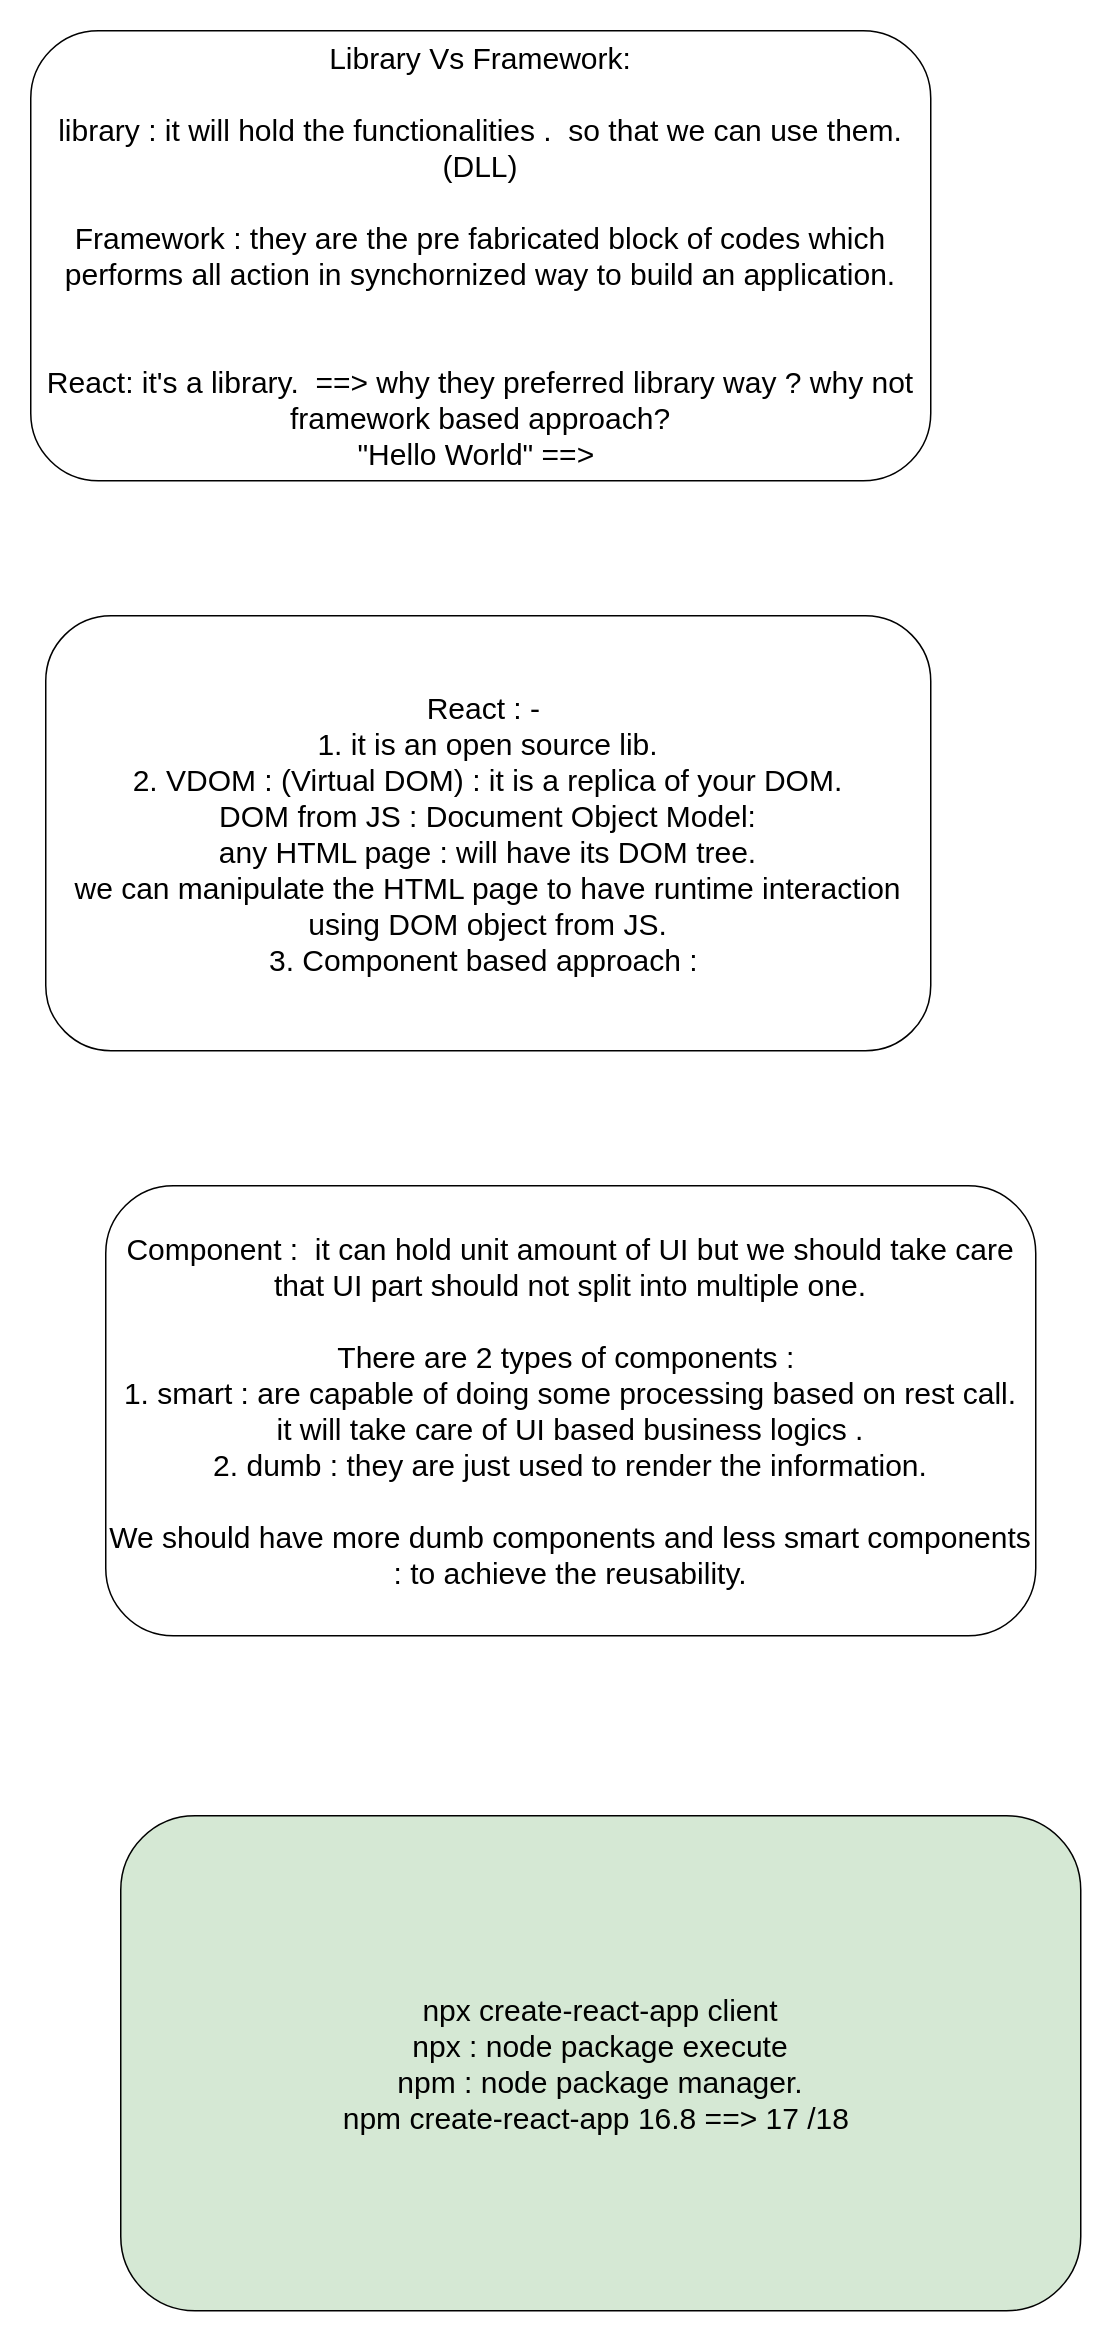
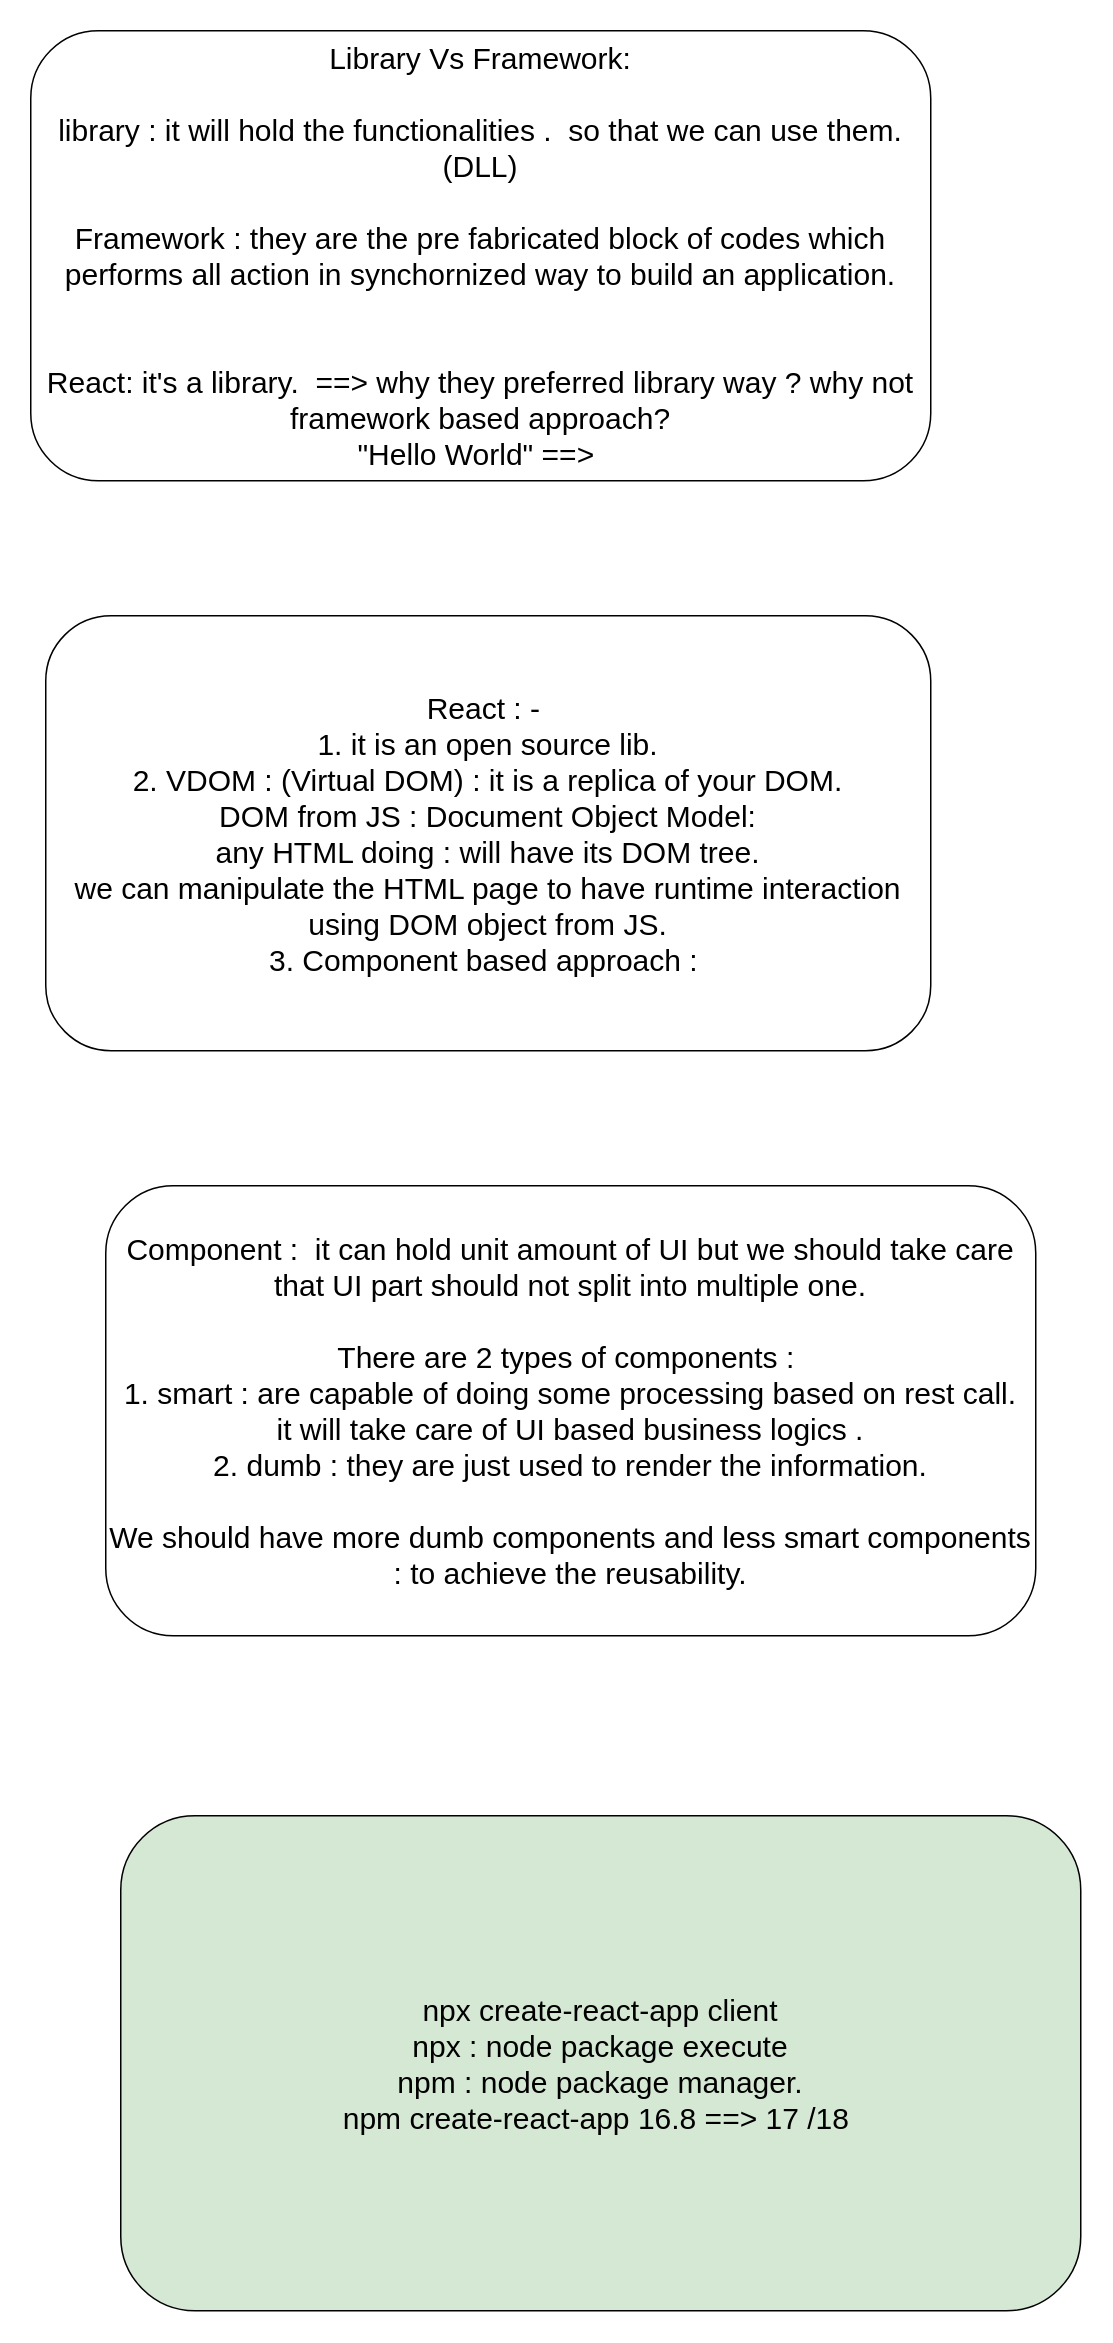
(488, 833) -> (488, 833)
